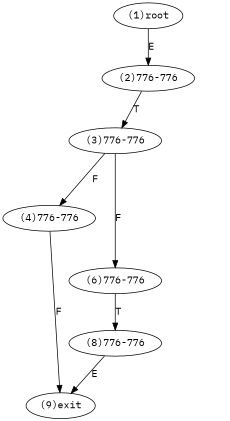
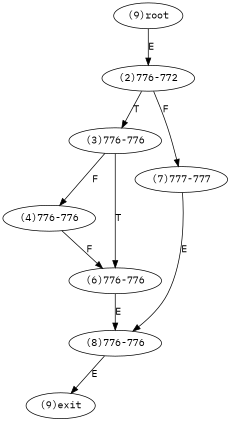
(148, 16) -> (148, 16)
(148, 78) -> (148, 78)
none -> (181, 180)
(118, 218) -> (118, 218)
(55, 308) -> (79, 247)
(118, 312) -> (118, 312)
